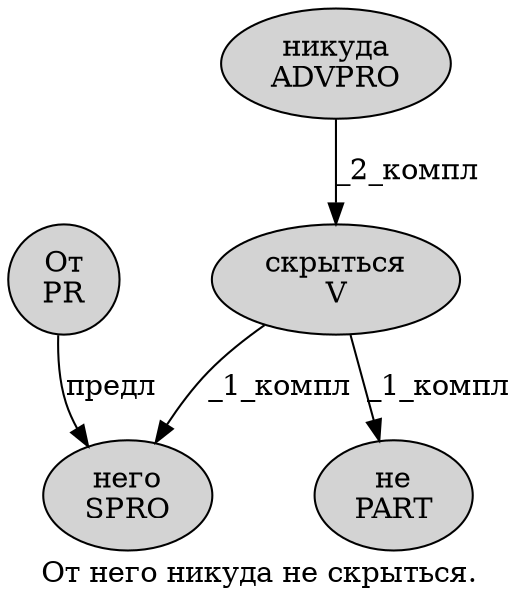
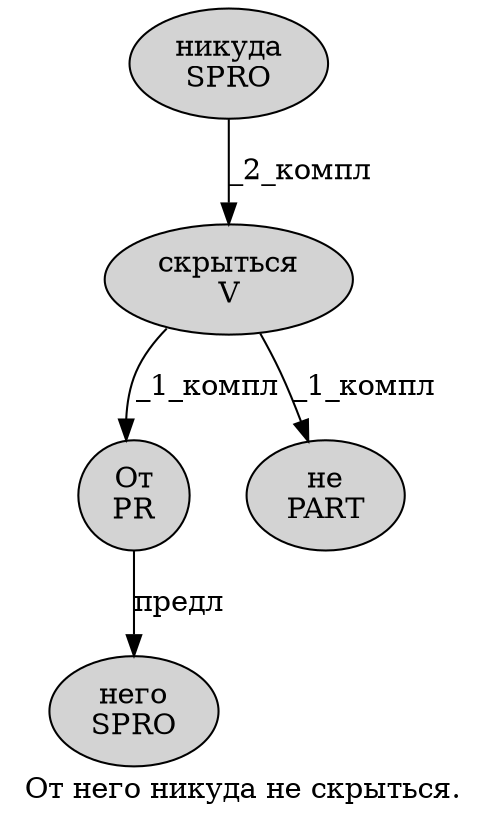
(336, 64) -> (229, 64)
(210, 370) -> (137, 370)
